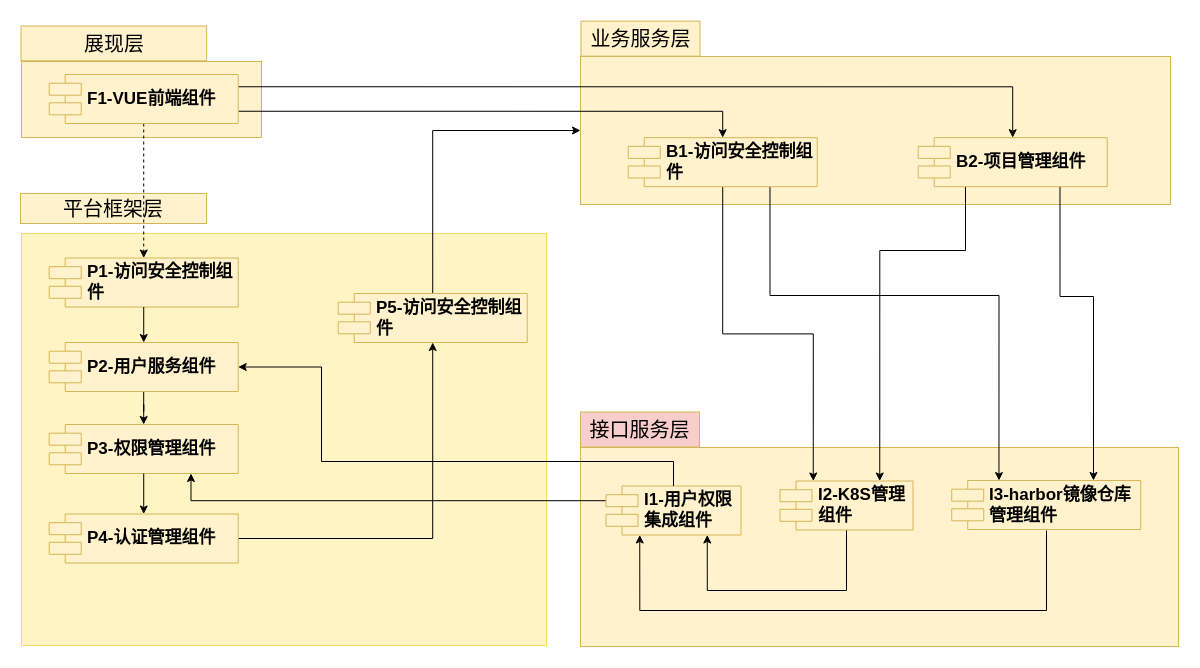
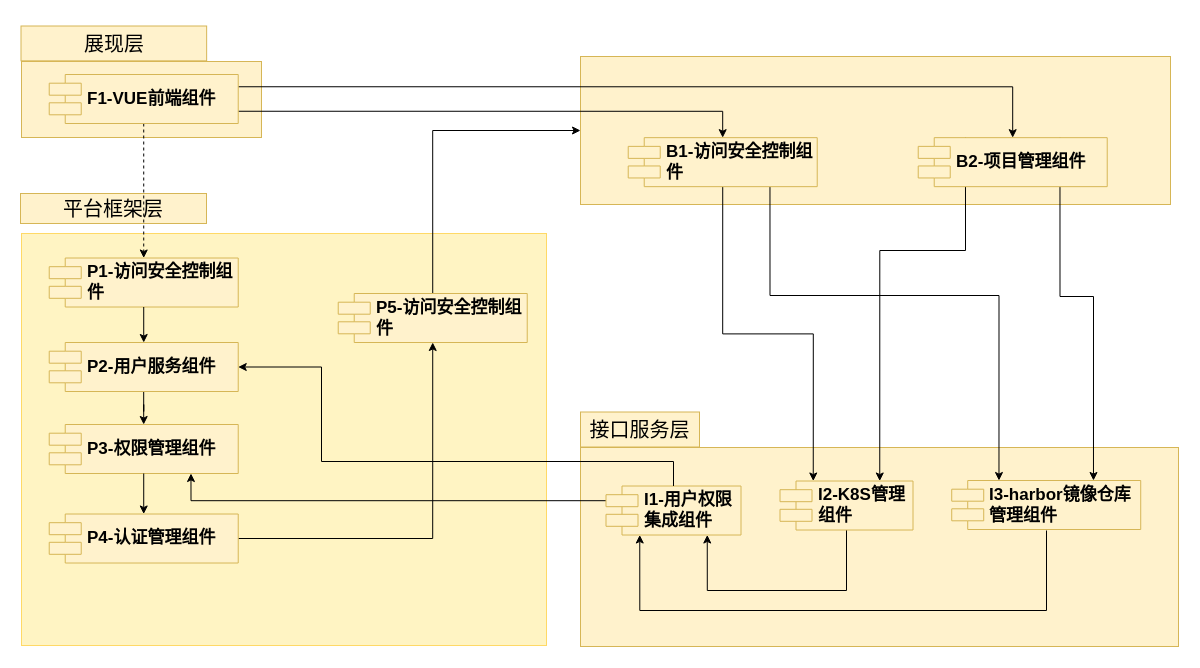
(641, 39) -> none
(640, 430) -> (640, 430)
